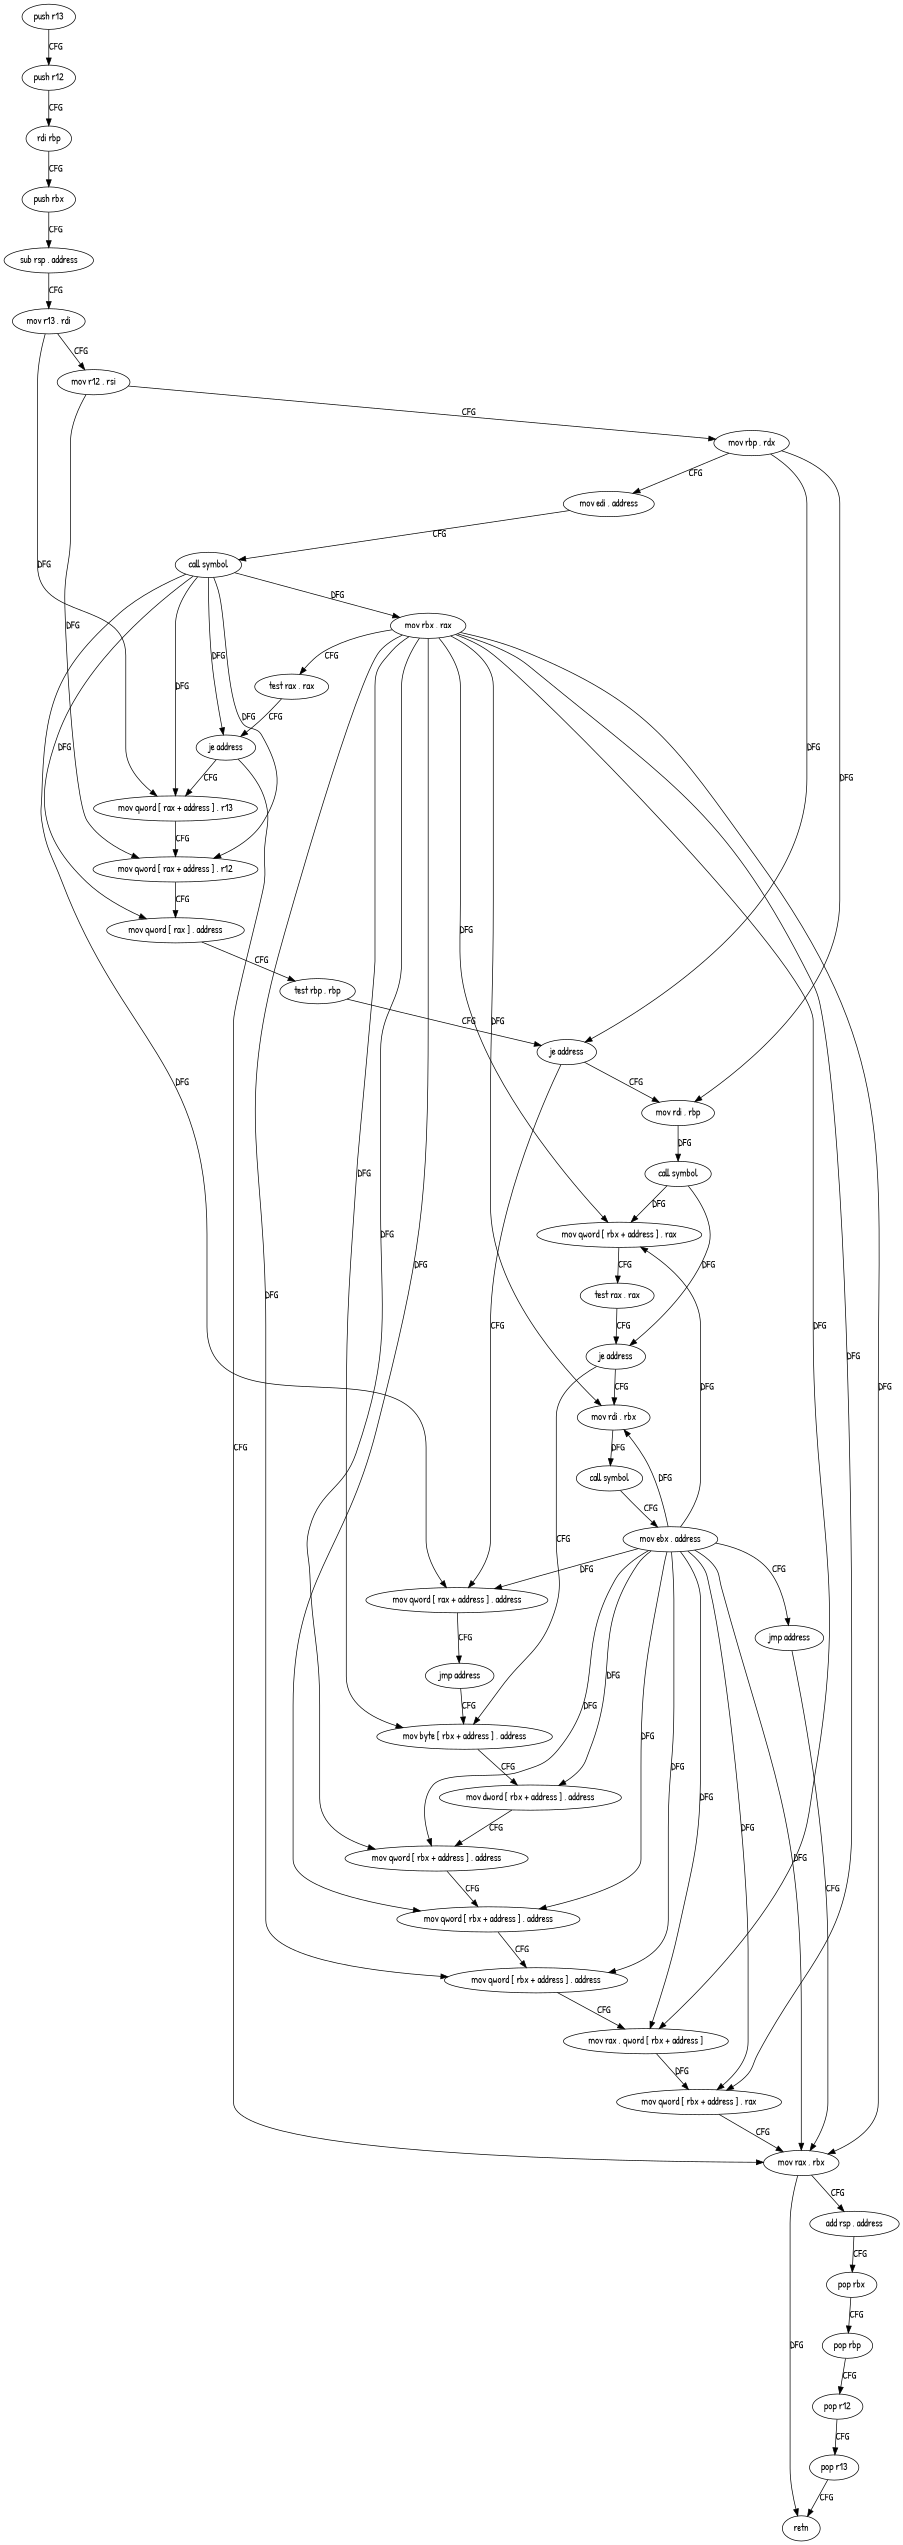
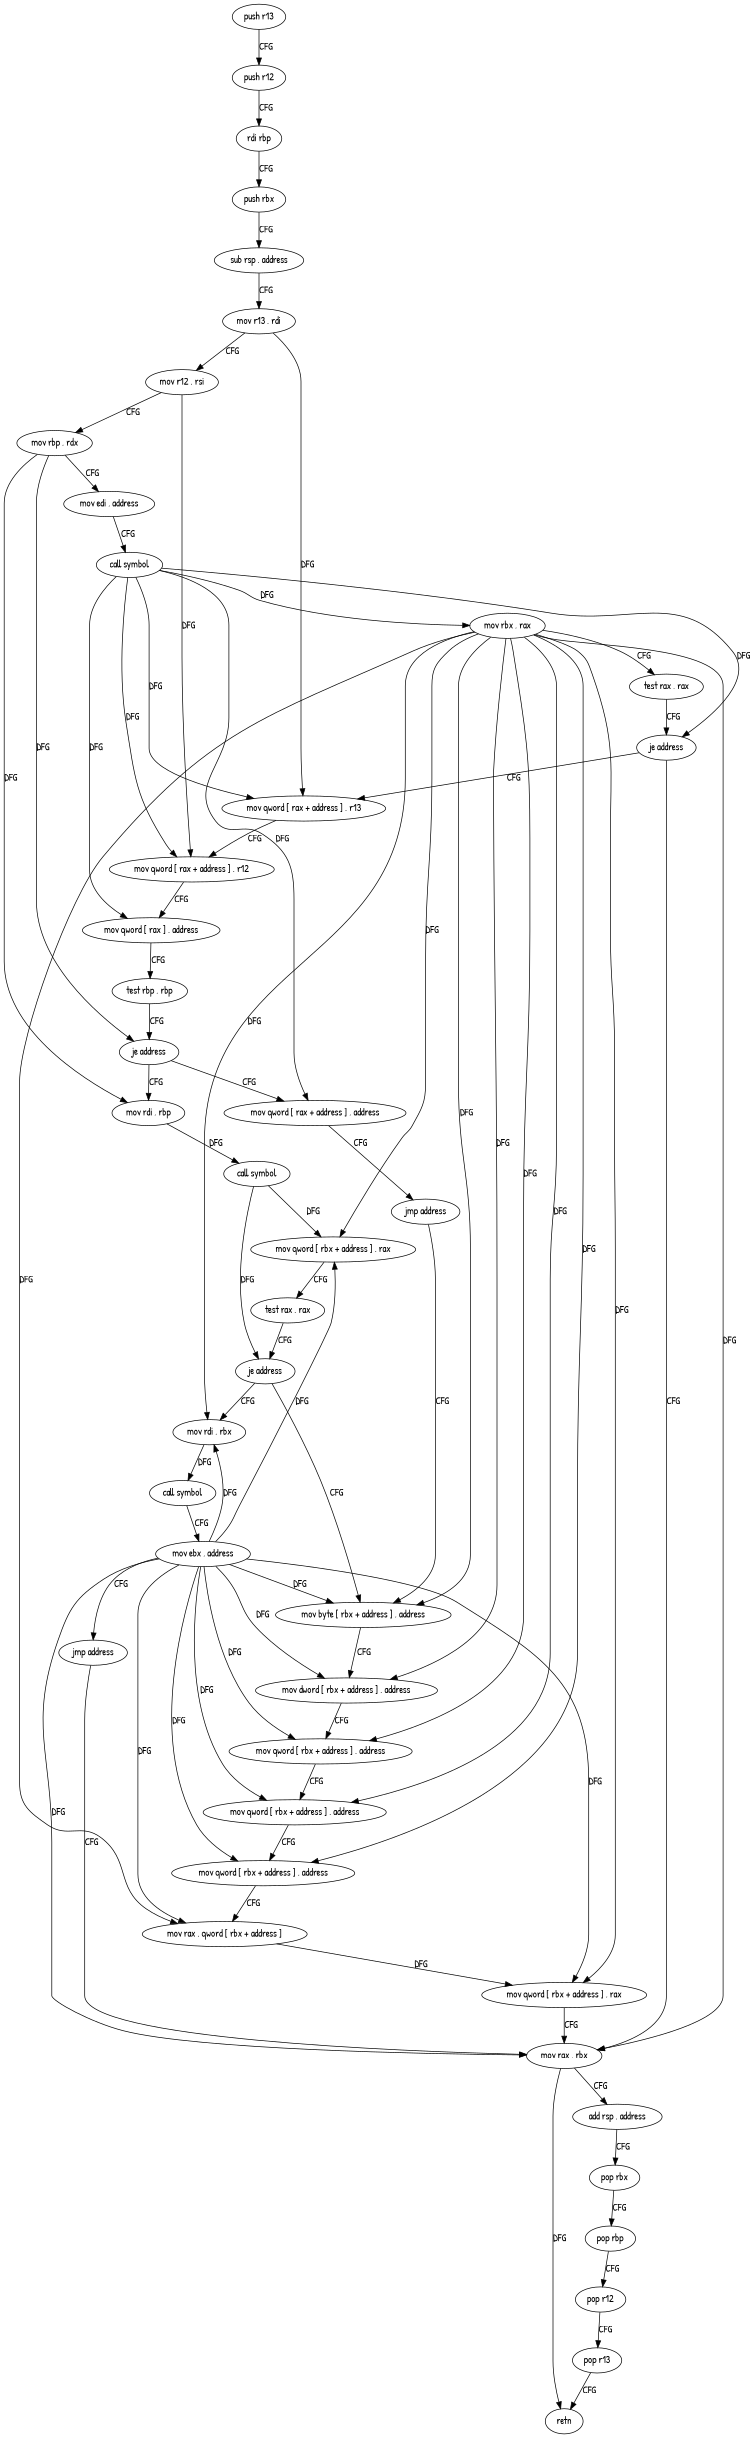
none -> (497, 1184)
(570, 1567) -> (278, 1583)
